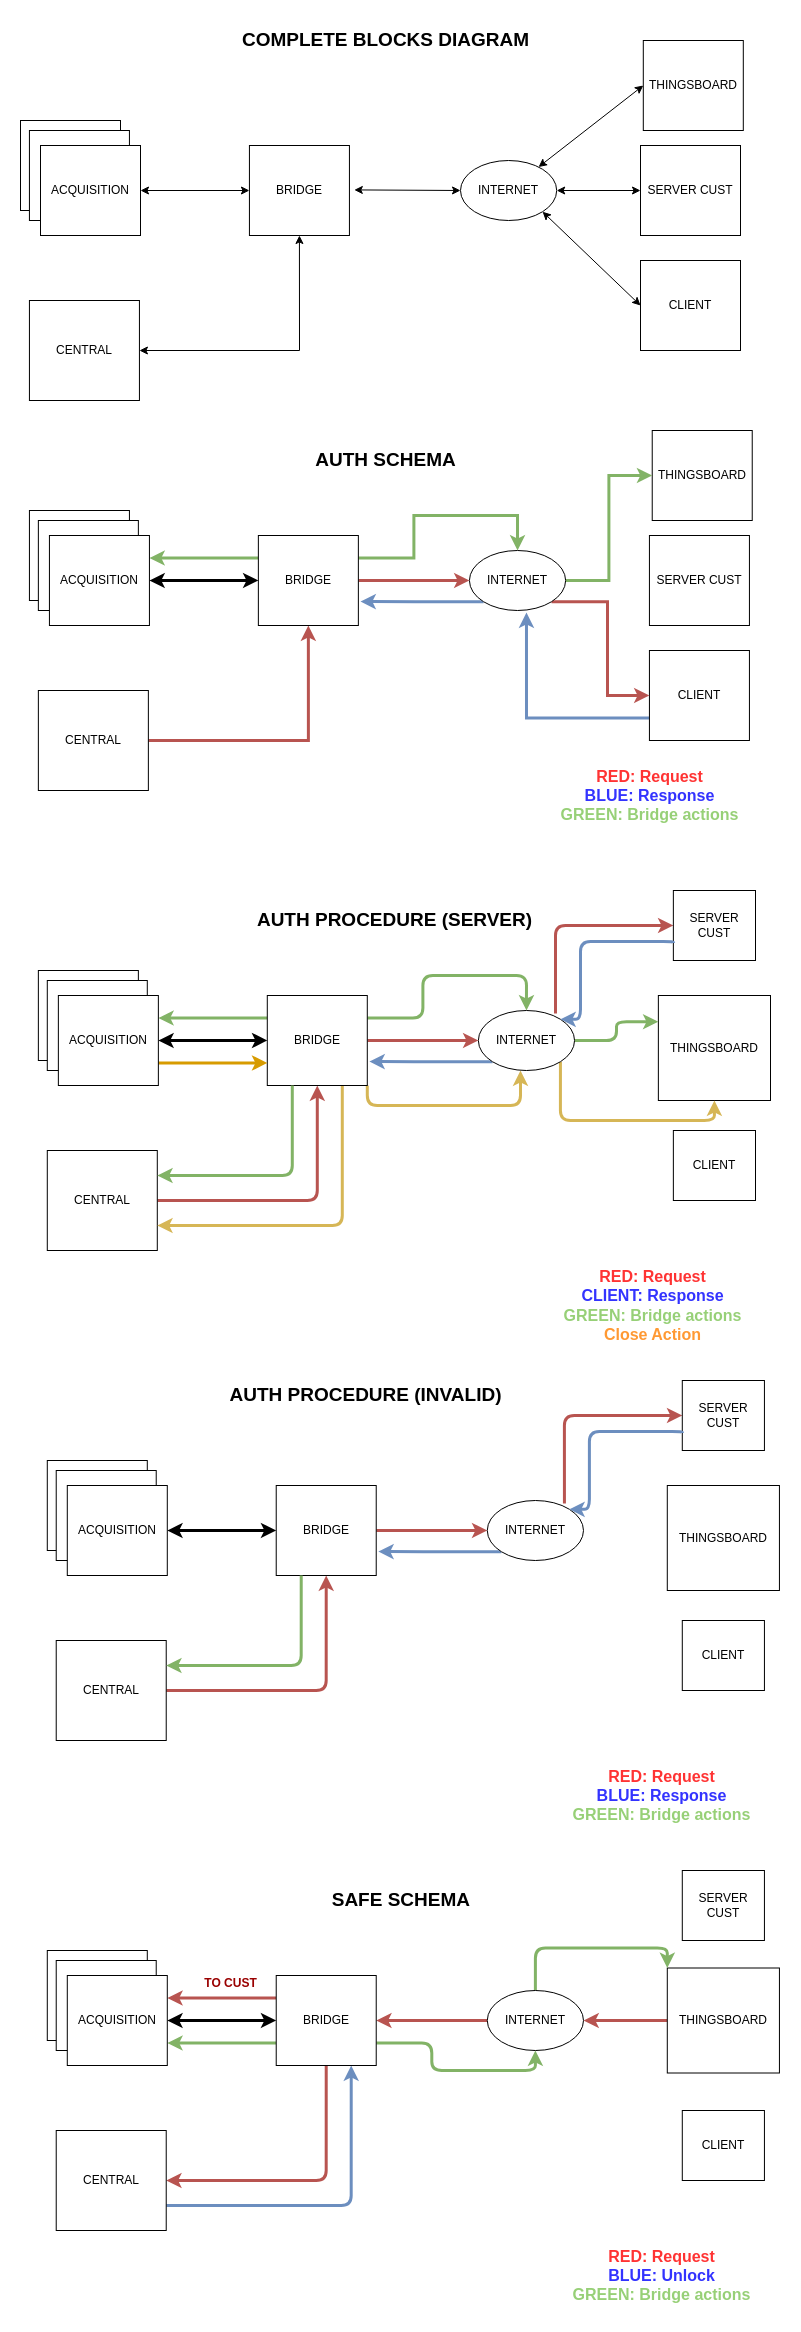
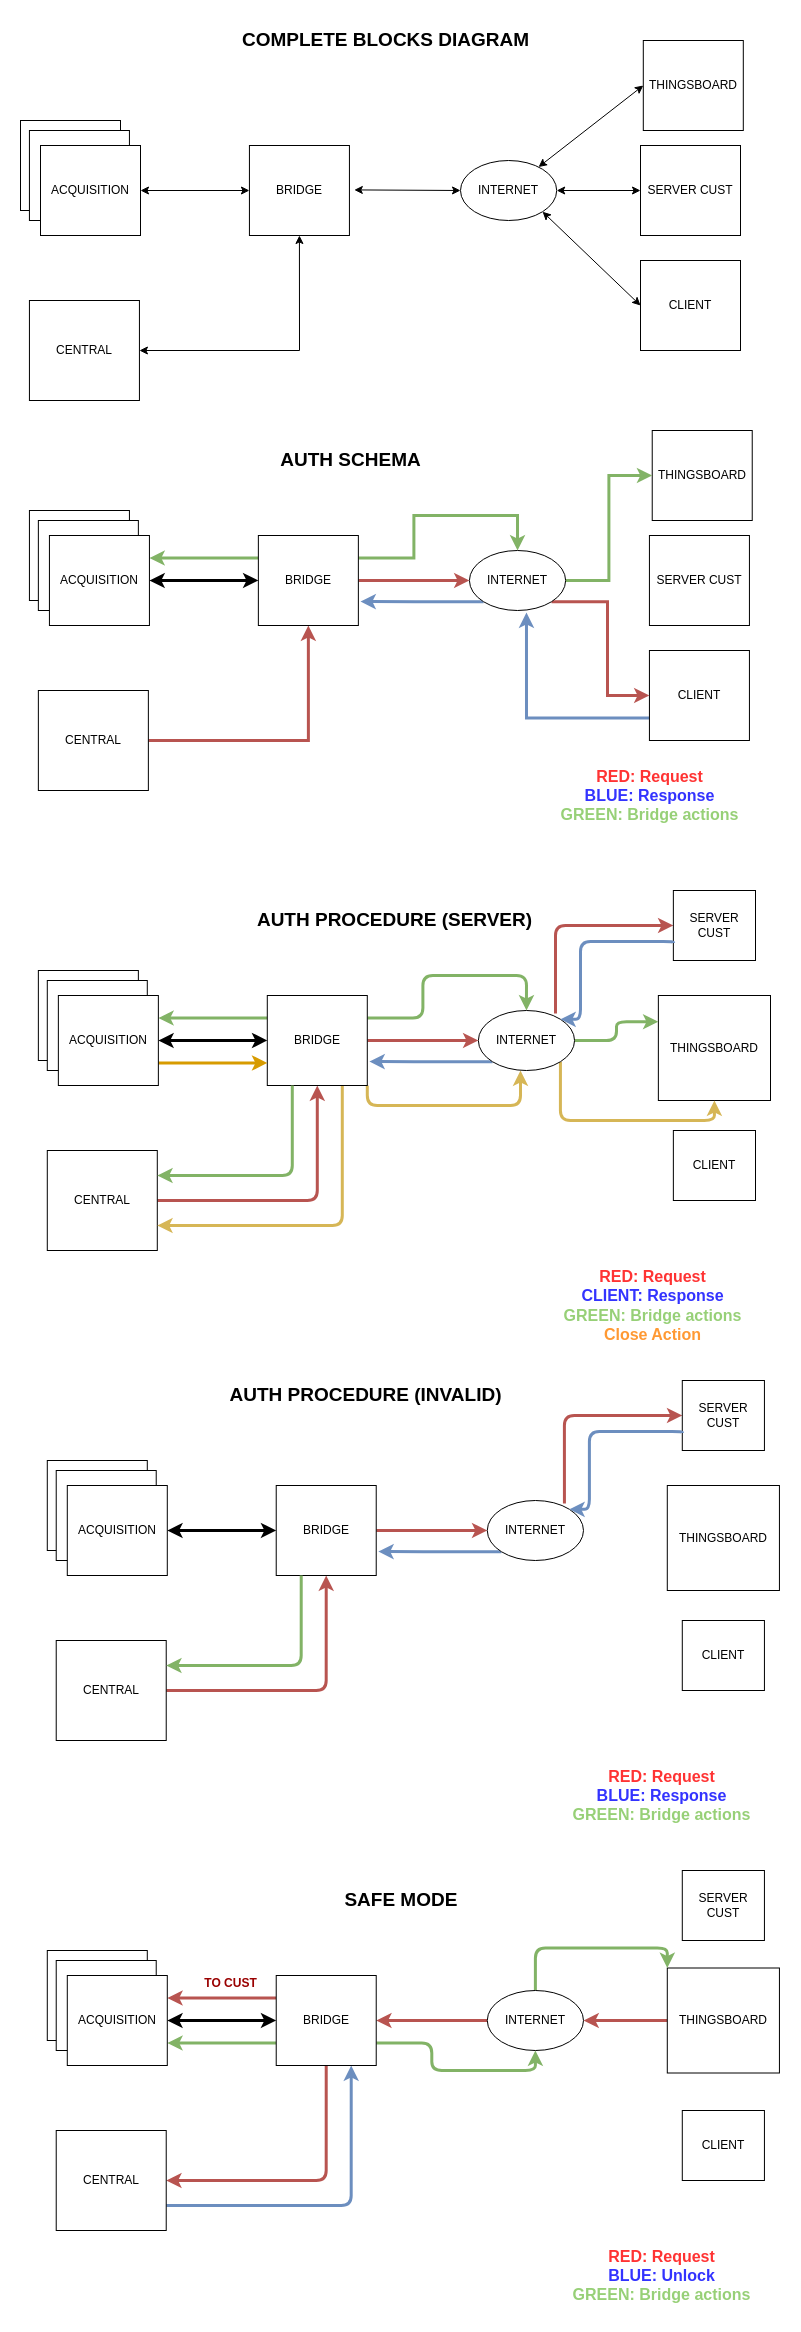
(386, 461) -> (351, 461)
(404, 1901) -> (404, 1901)
